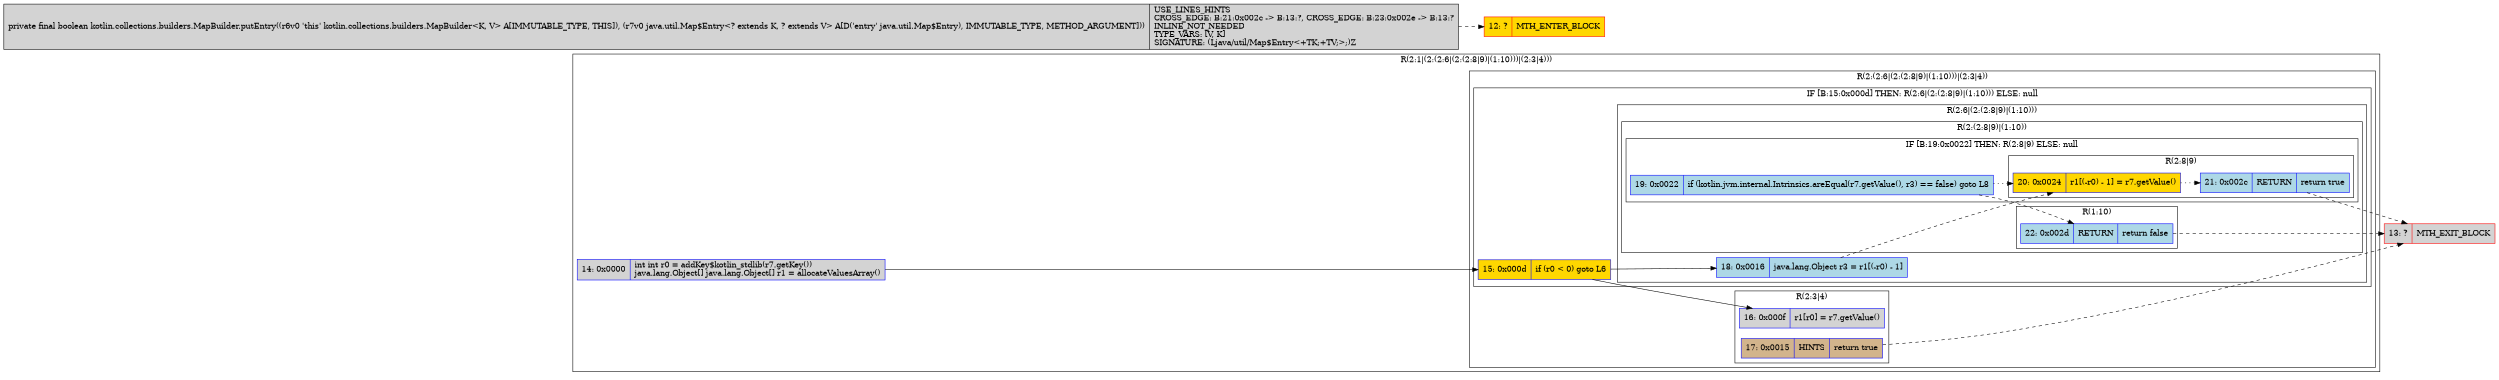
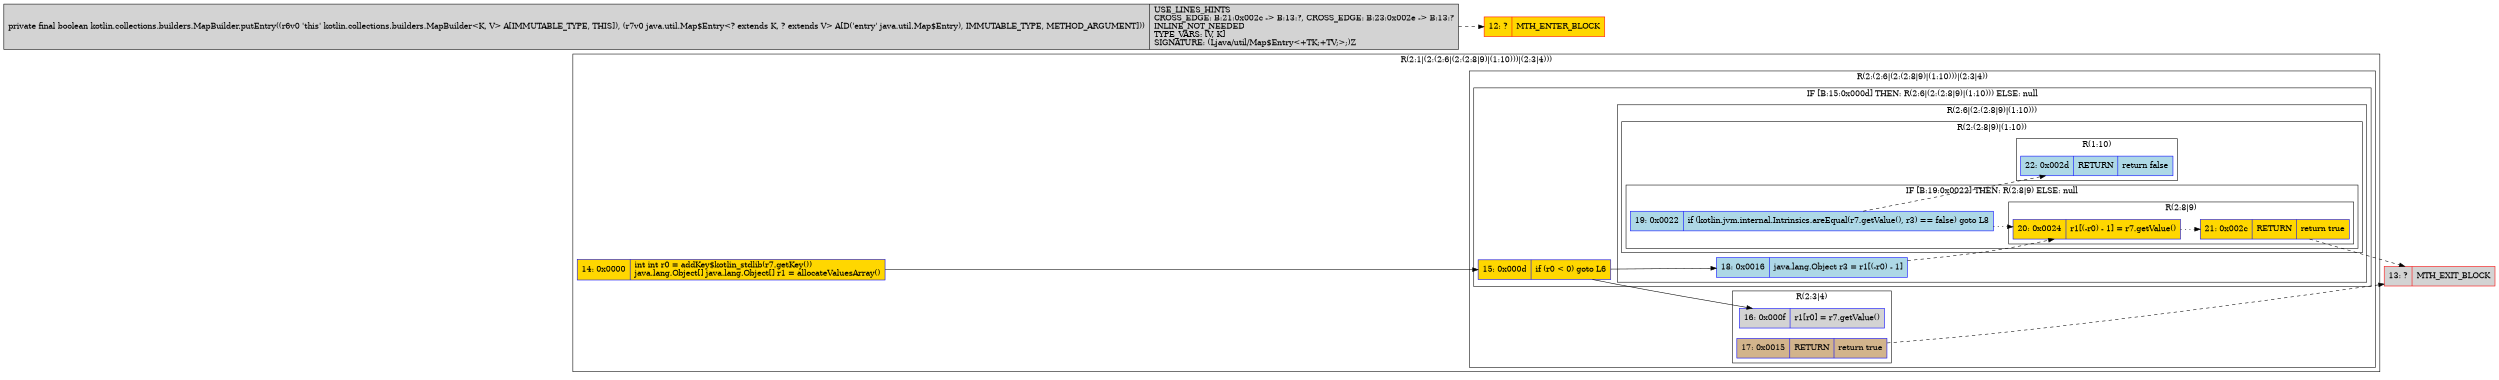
(2275, 183) -> (2275, 229)
(2276, 234) -> none
(731, 270) -> (731, 270)
(1812, 348) -> (1812, 348)
